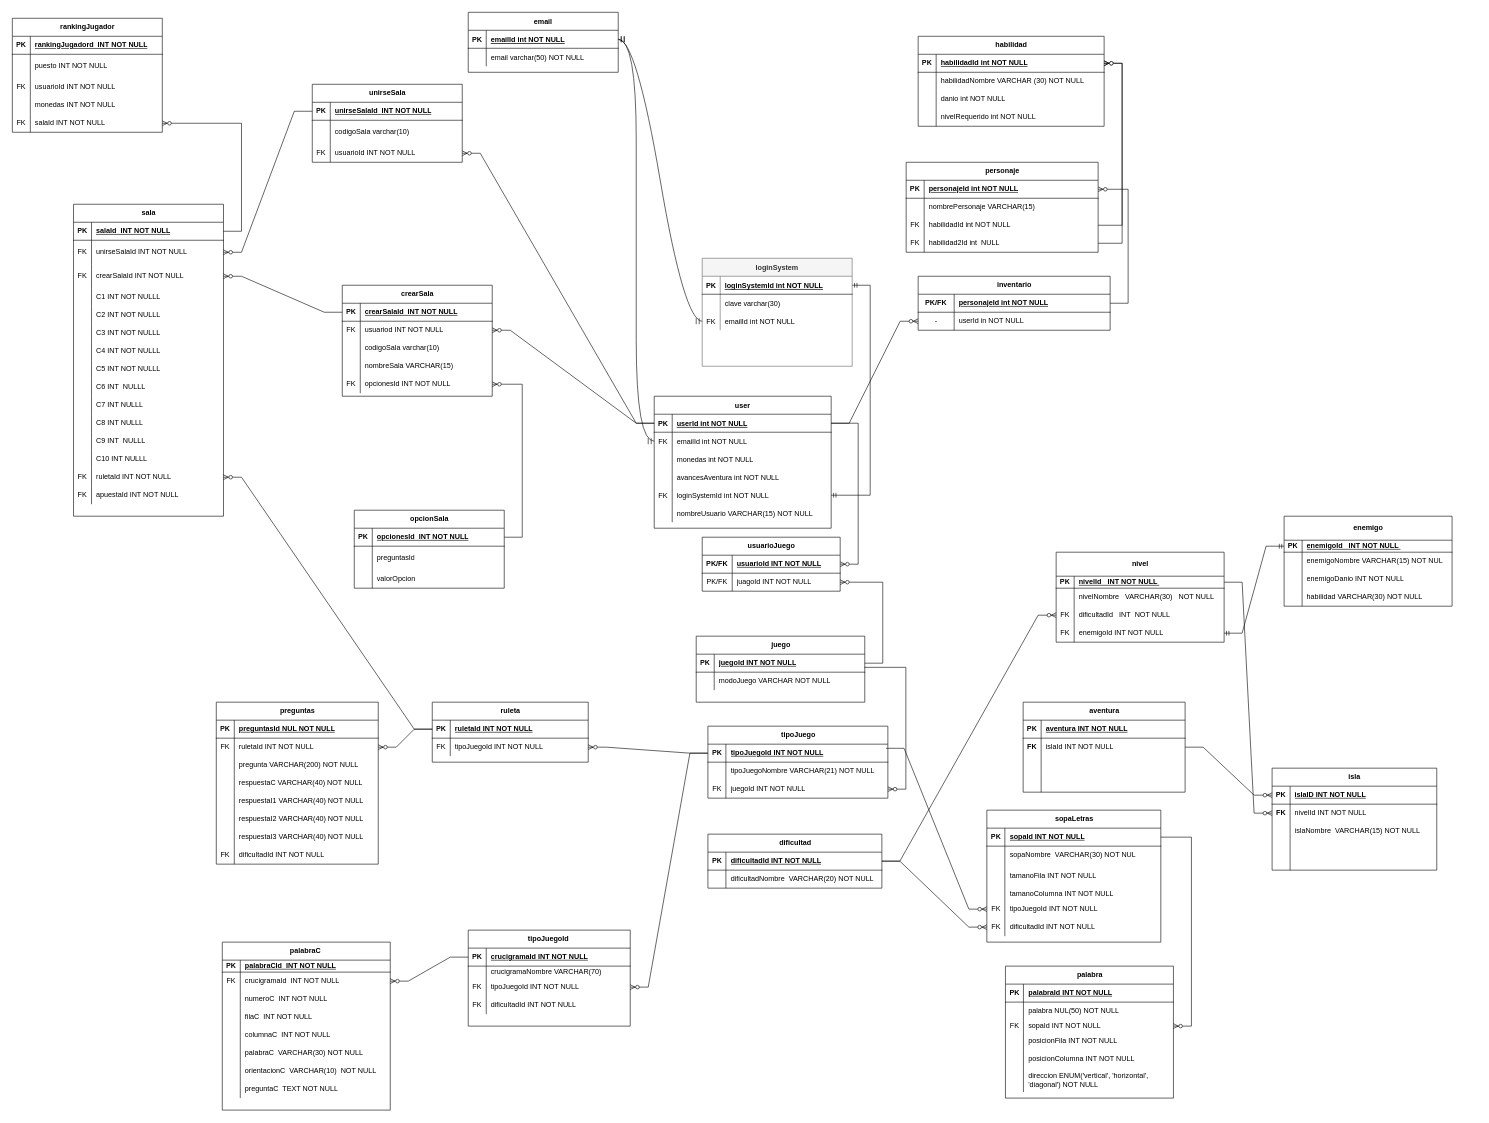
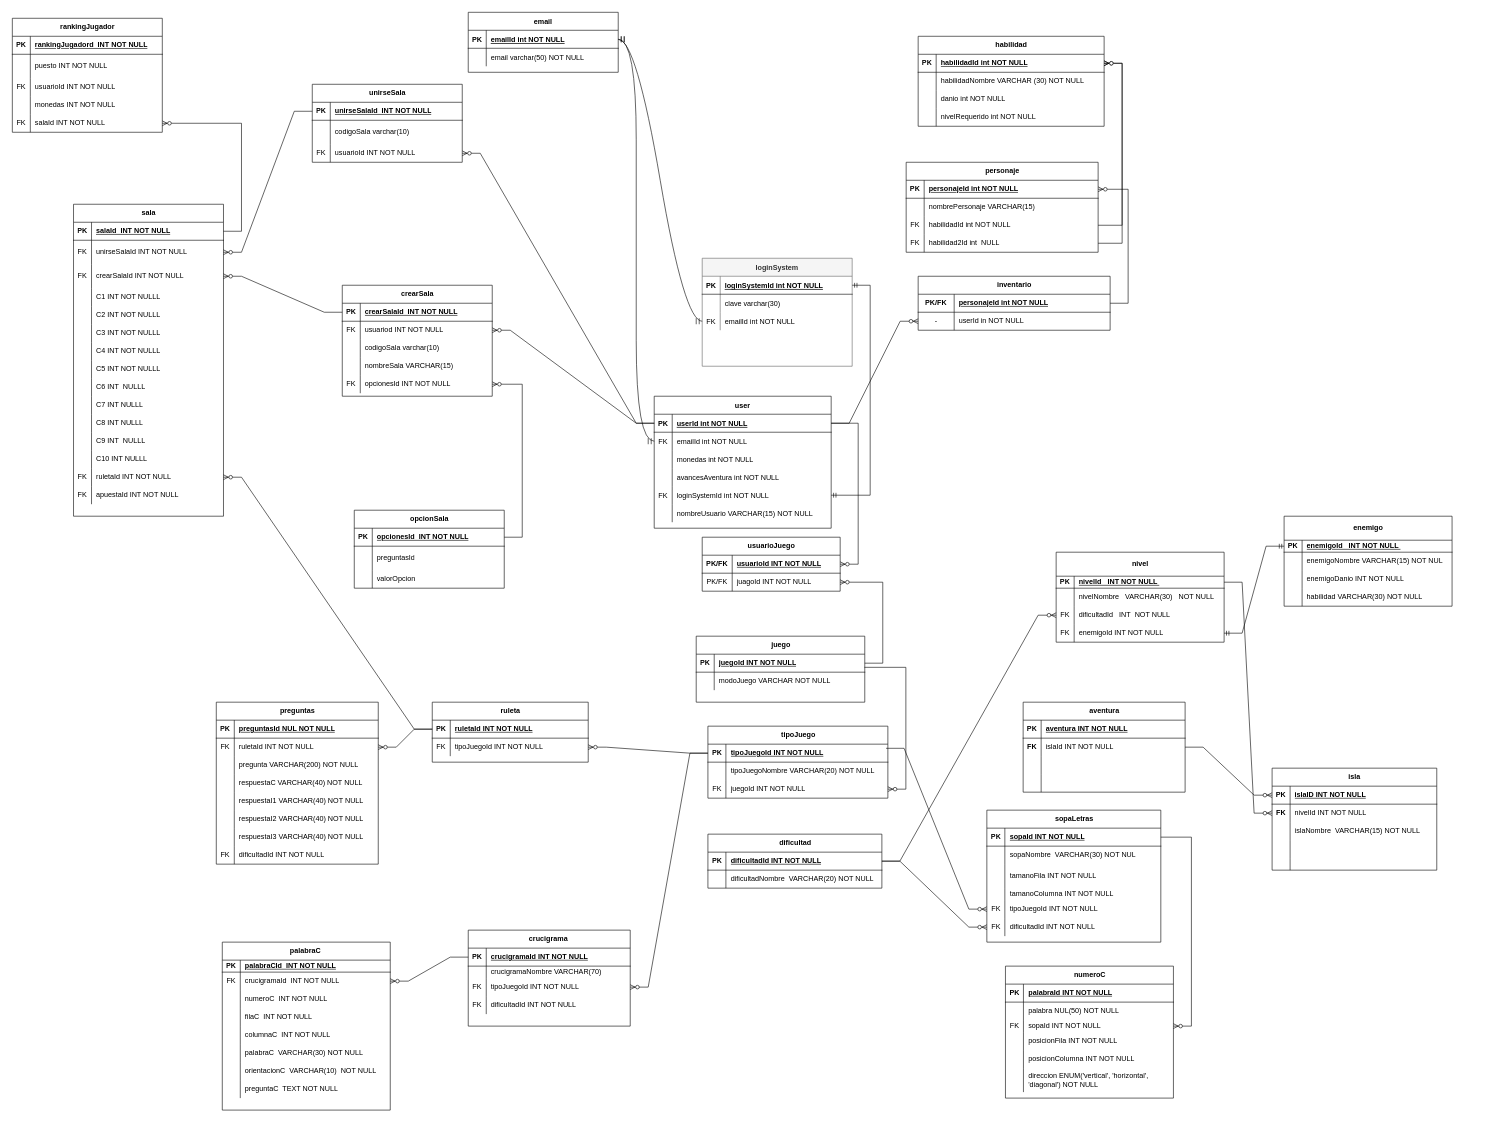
(800, 771) -> (800, 771)
(550, 939) -> (550, 939)
(1090, 975) -> (1090, 975)
